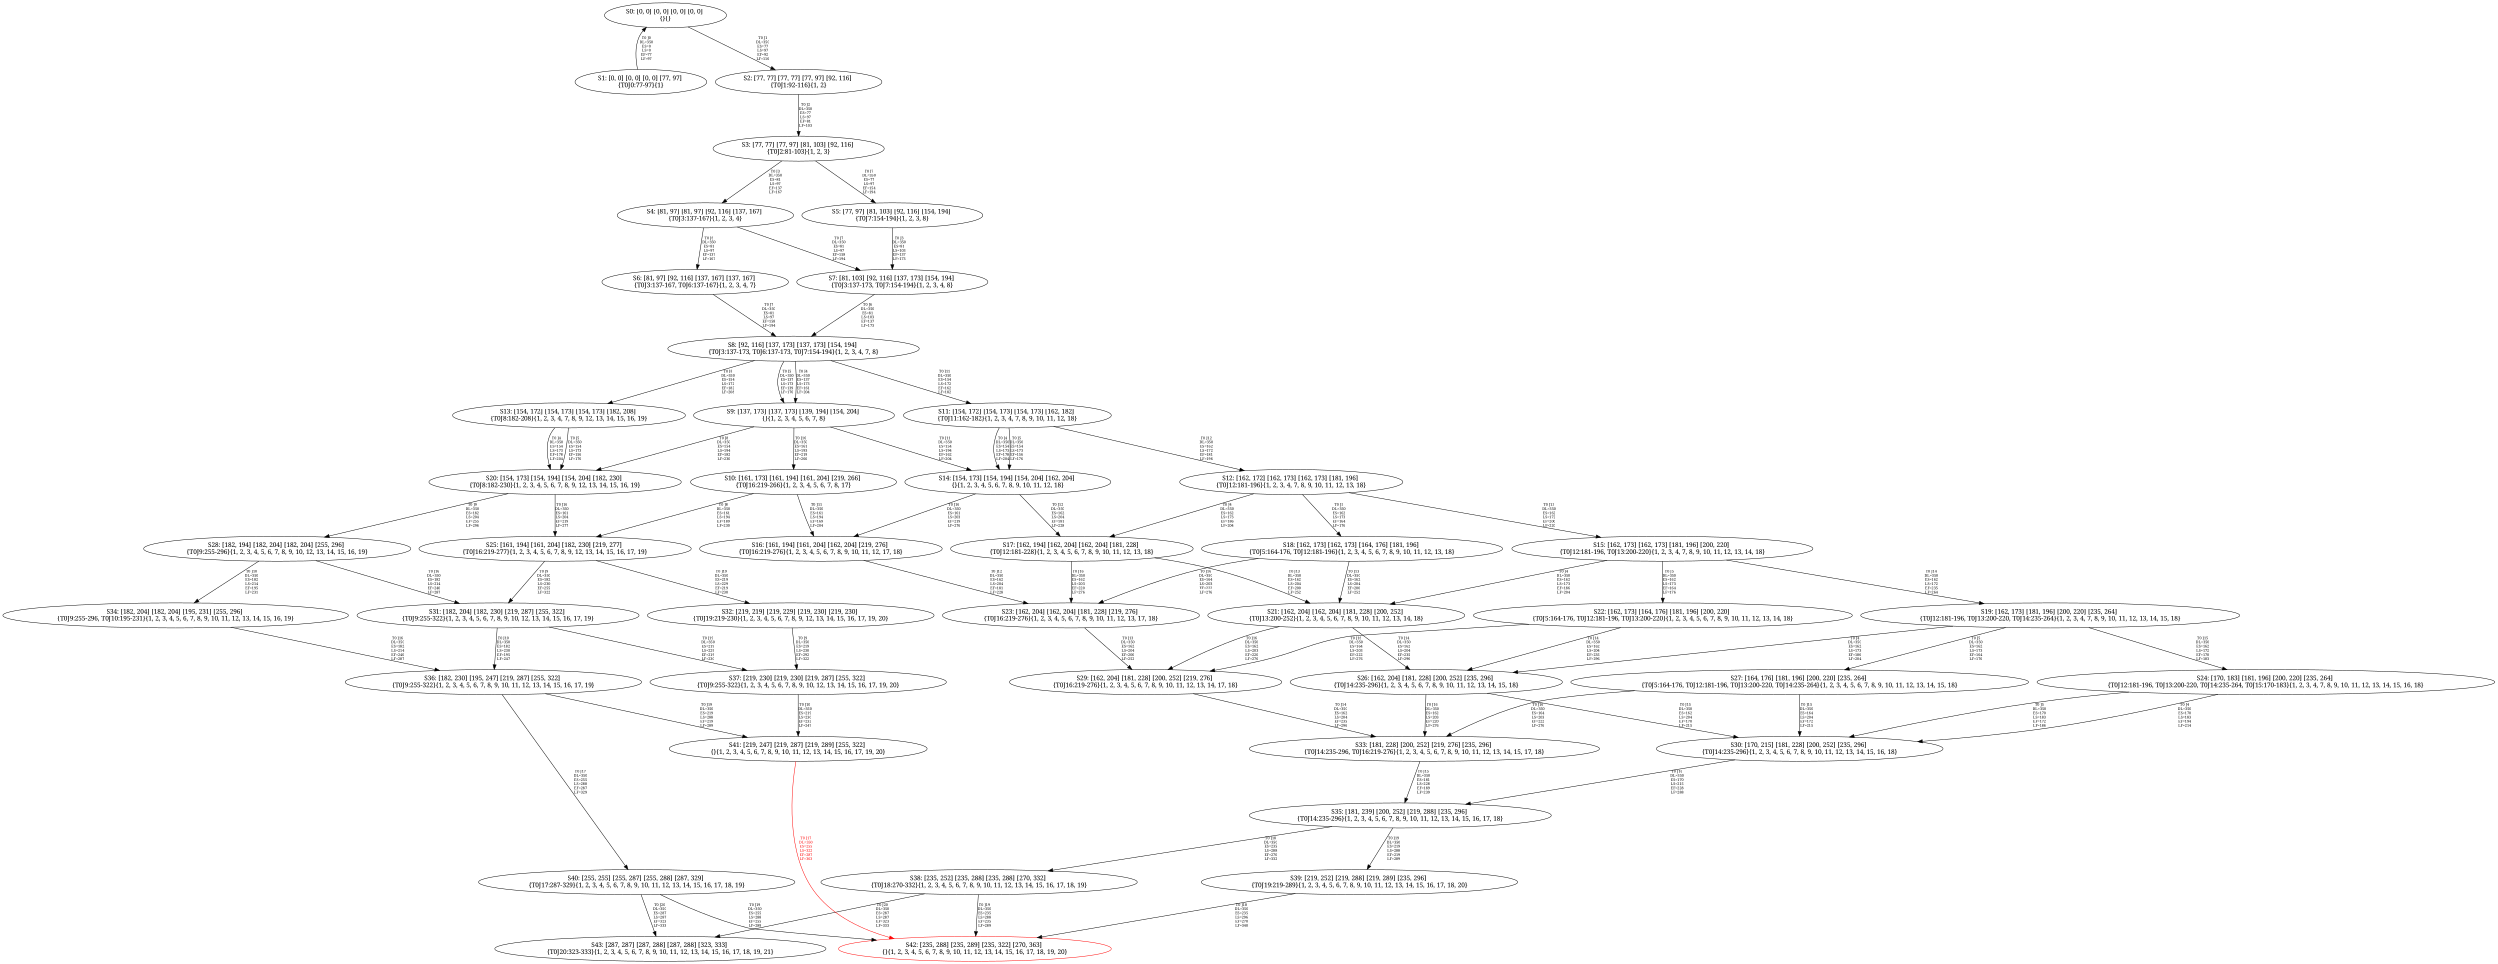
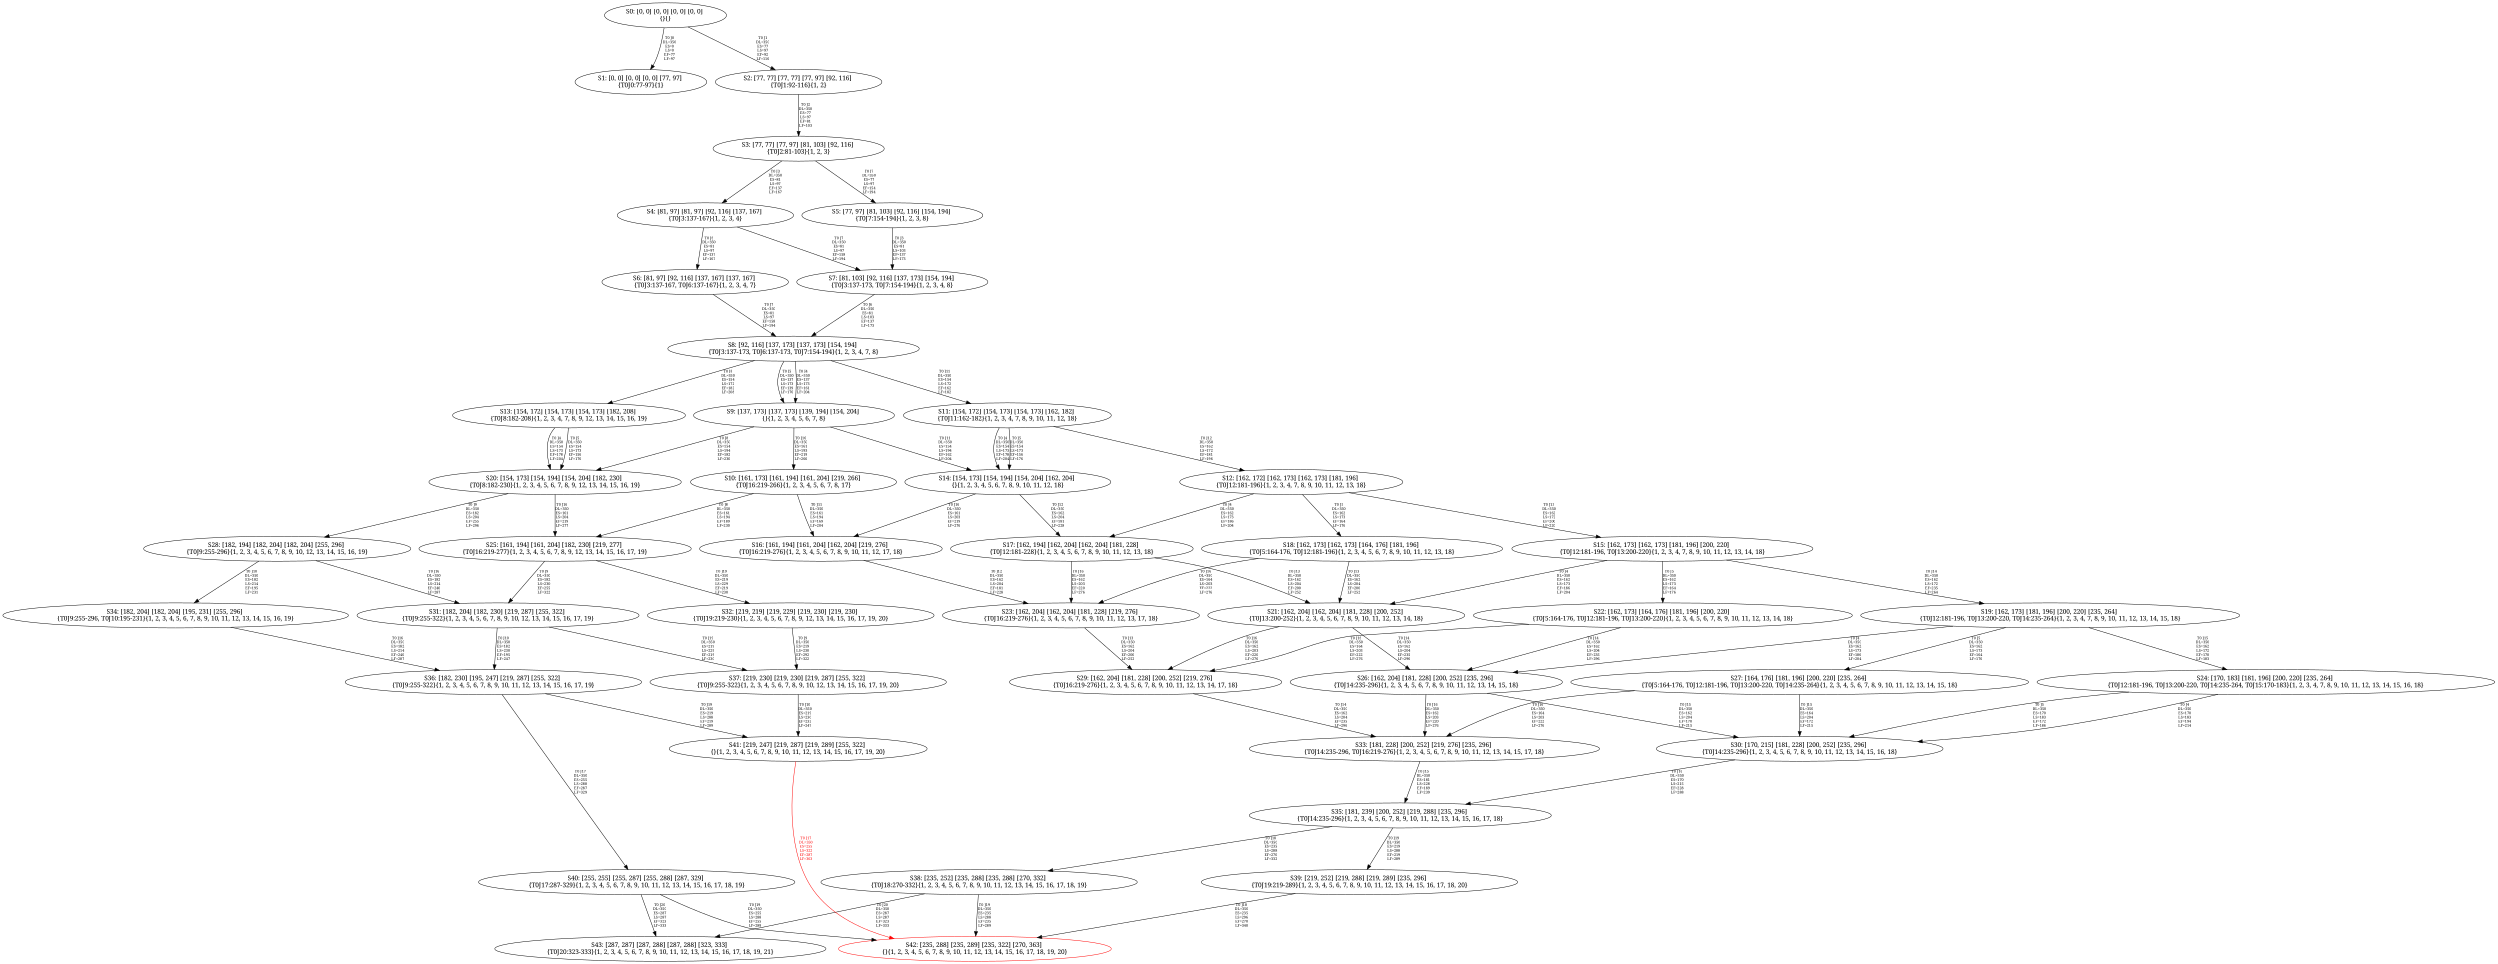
(636, 49) -> (660, 47)
